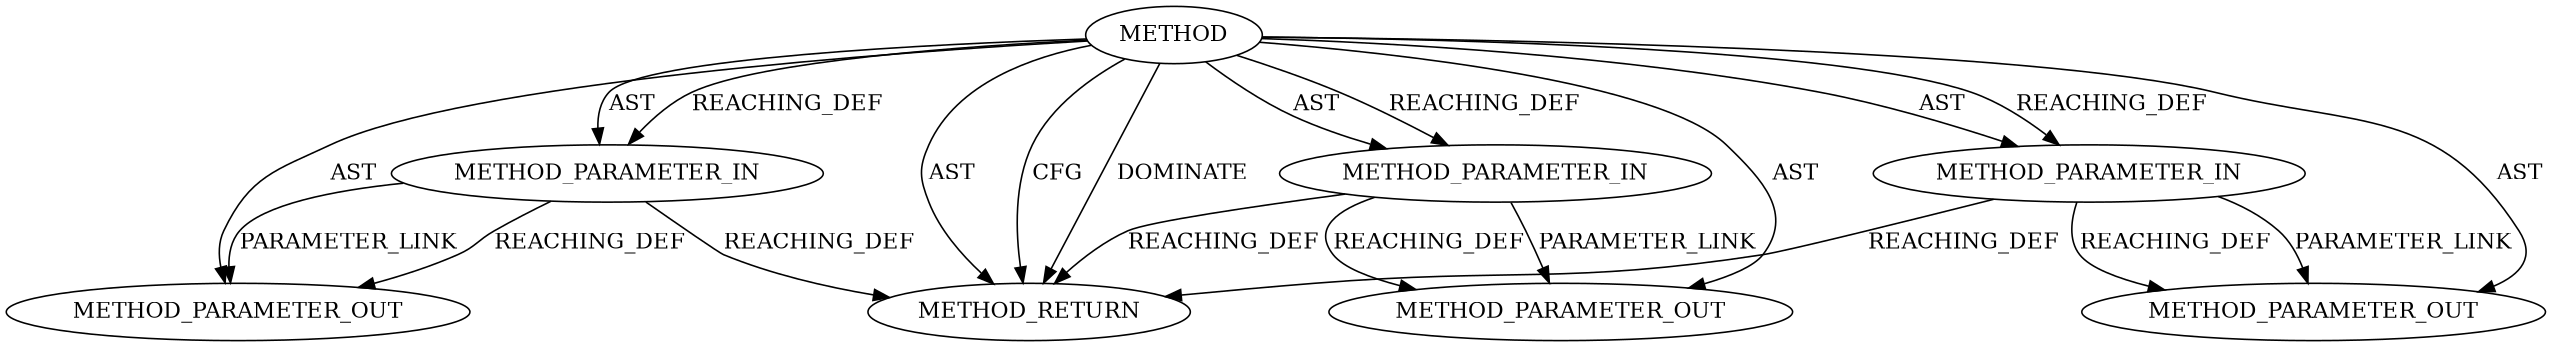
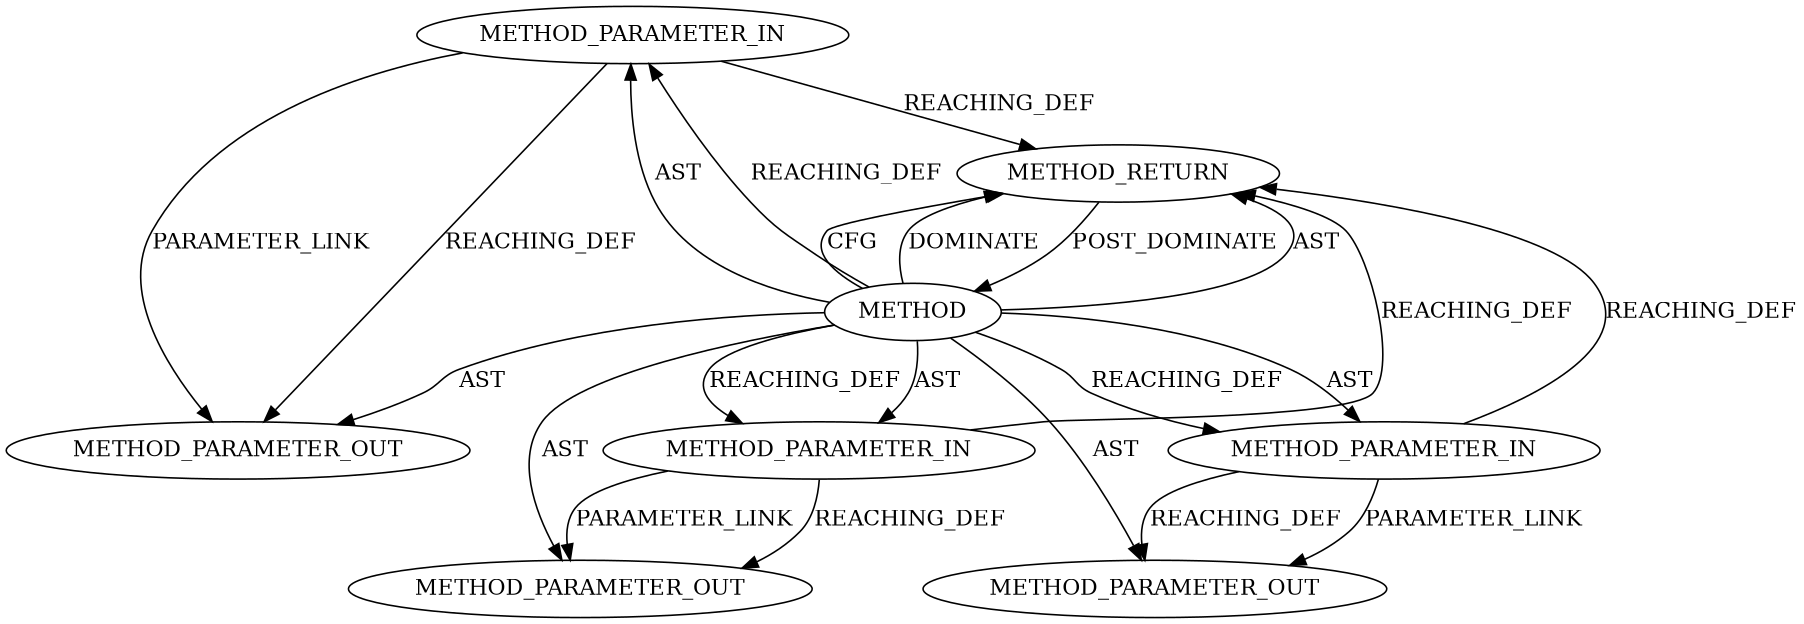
none -> (1050, 252)
